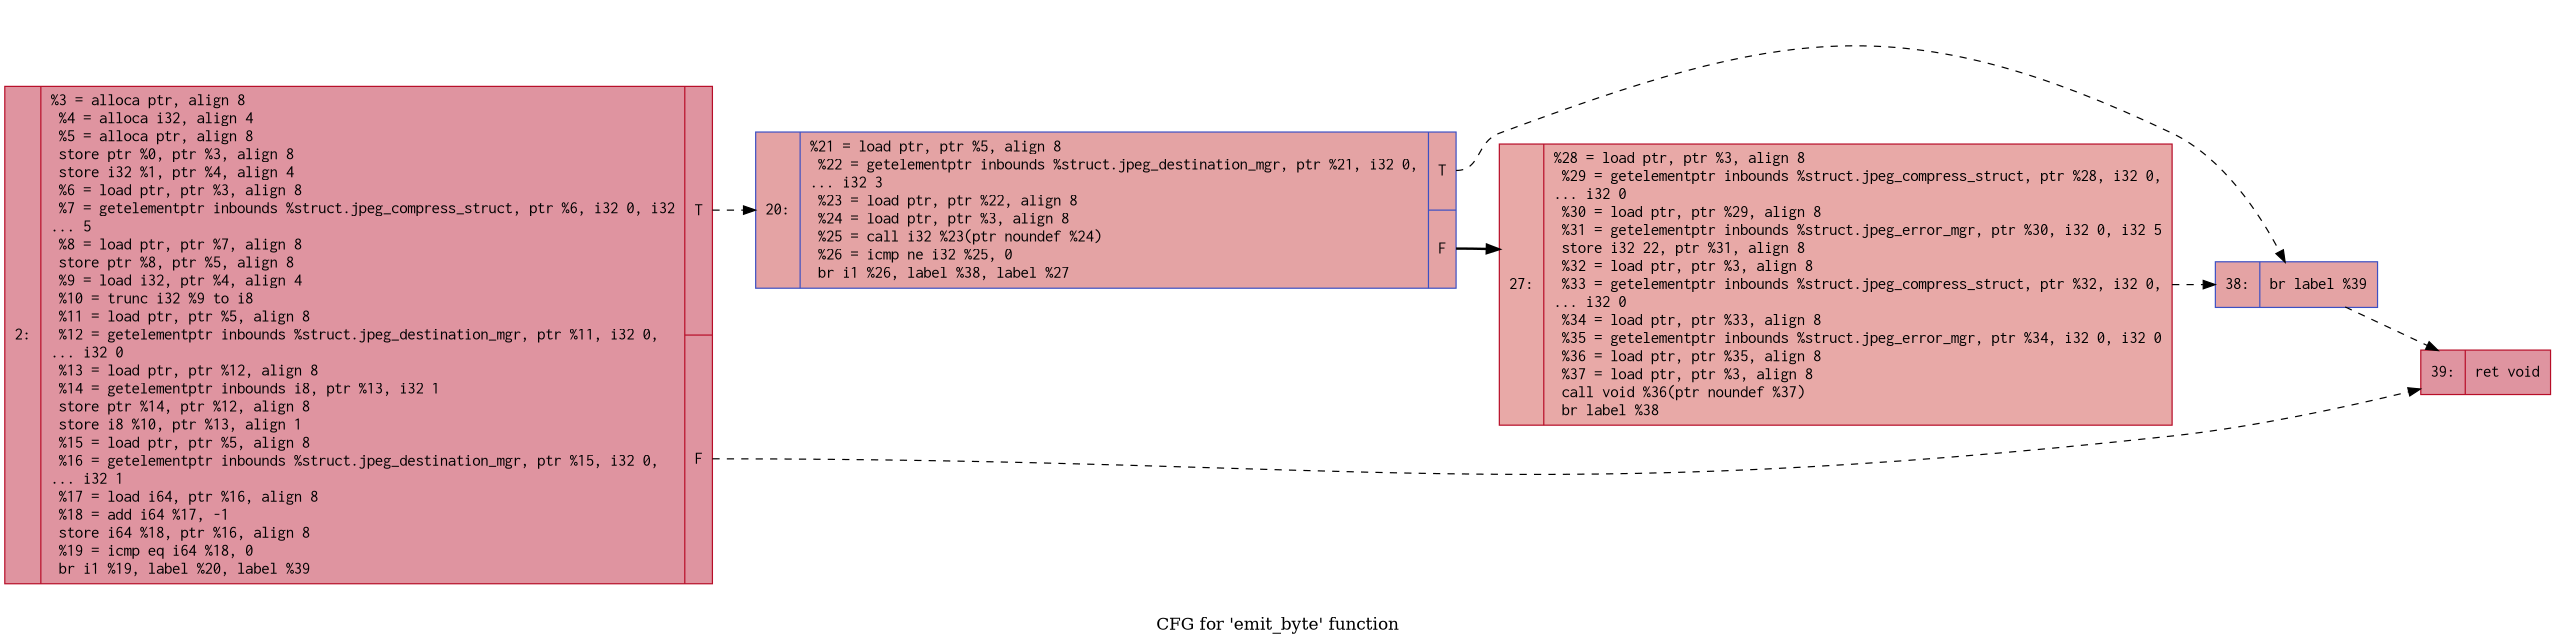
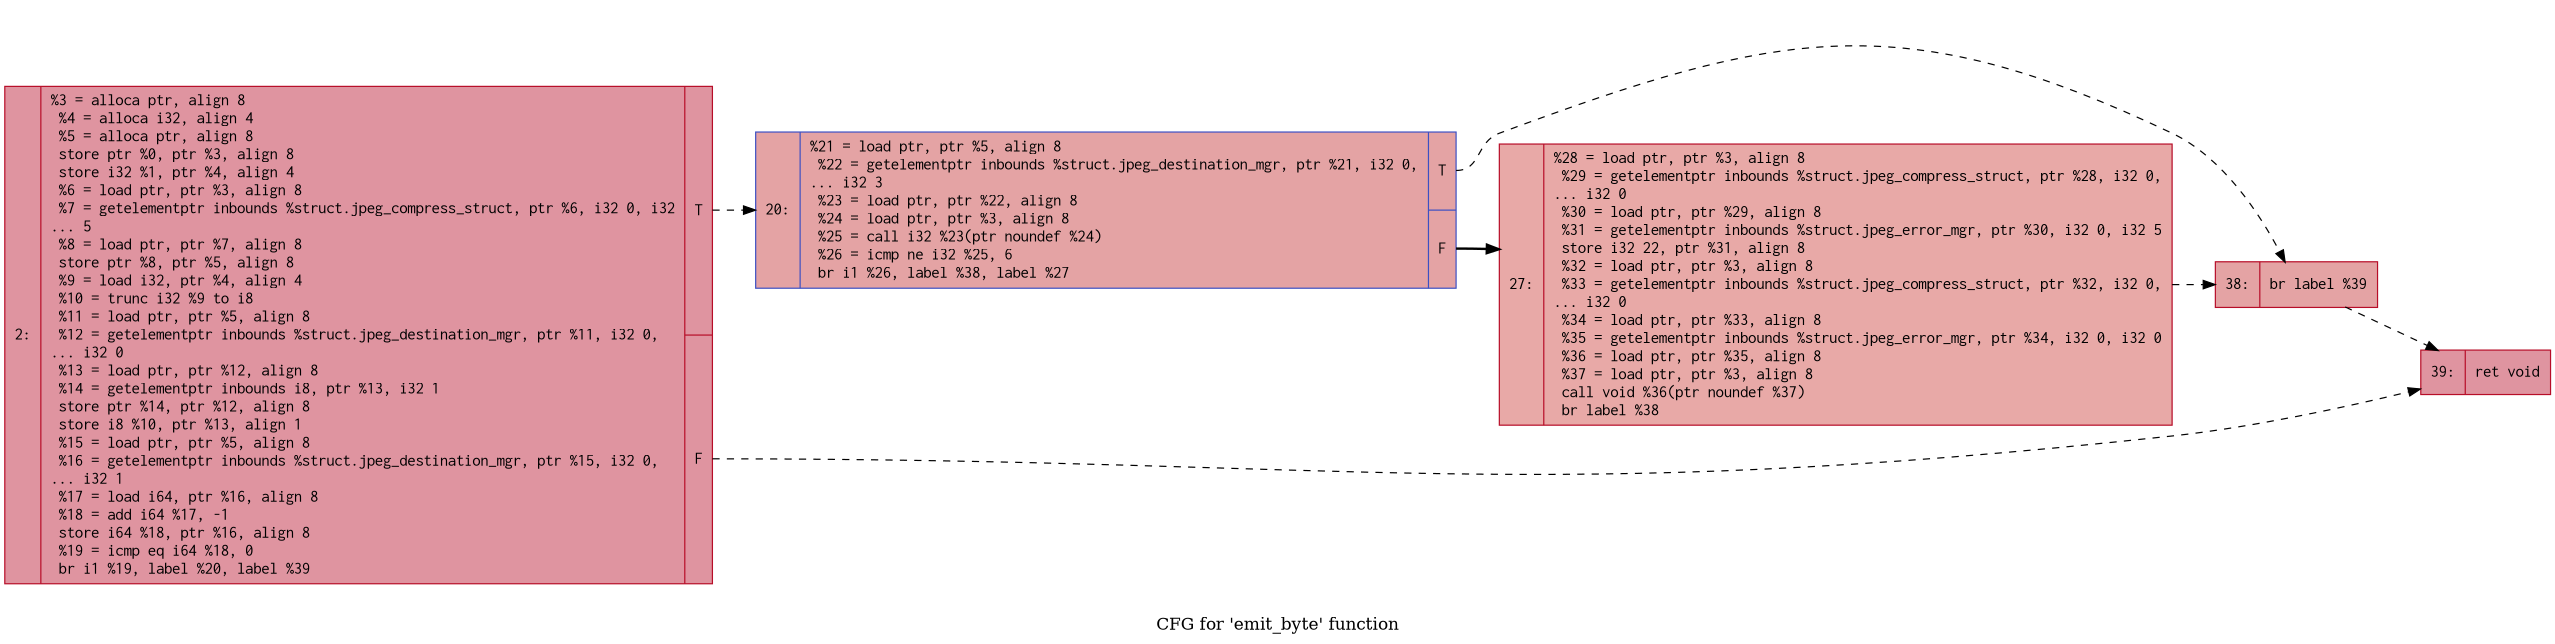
(911, 255) -> (911, 255)
(2296, 285) -> (2296, 285)
